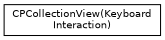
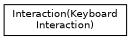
(82, 20) -> (65, 20)
